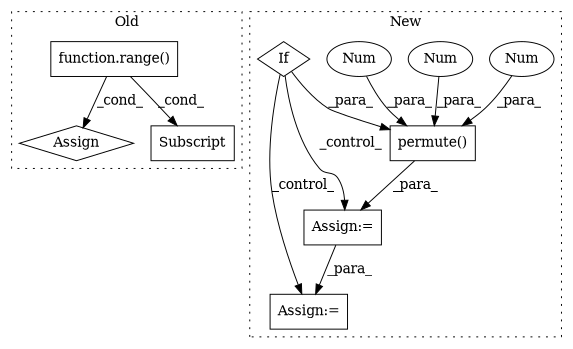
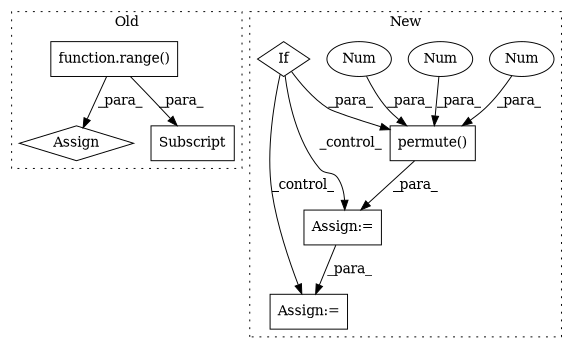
(120, 101) -> (120, 101)
(181, 101) -> (181, 101)
